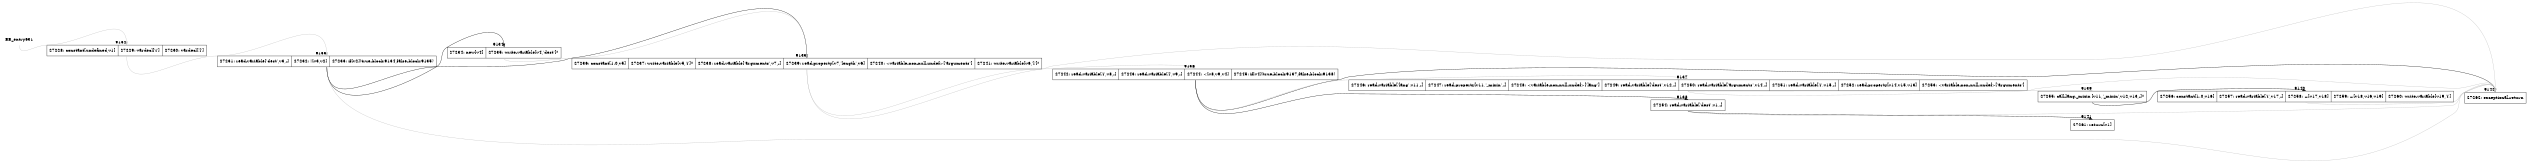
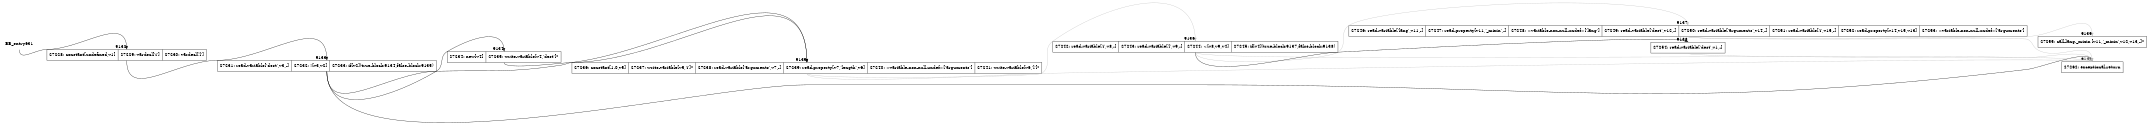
(669, 38) -> (669, 42)
(75, 40) -> (75, 44)
(227, 55) -> (227, 59)
(1836, 73) -> (1642, 57)
(2306, 97) -> none
(2092, 125) -> none
(1411, 139) -> (1199, 85)
